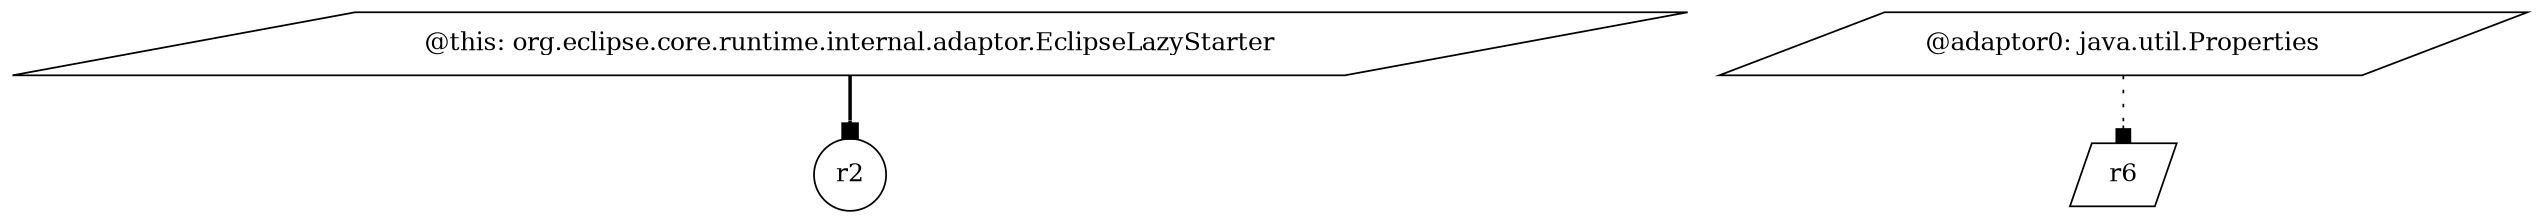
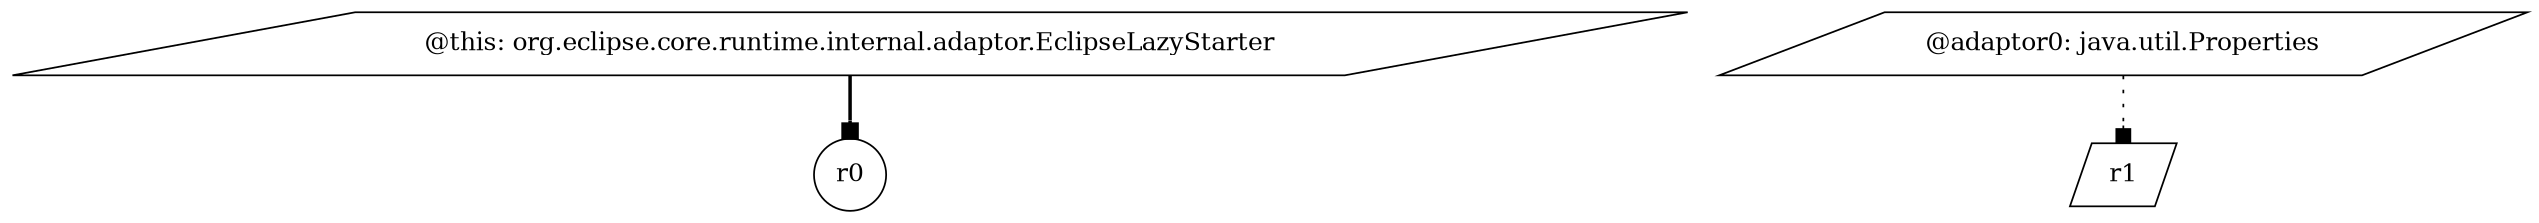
(850, 175) -> (850, 175)
(2123, 175) -> (2123, 175)
